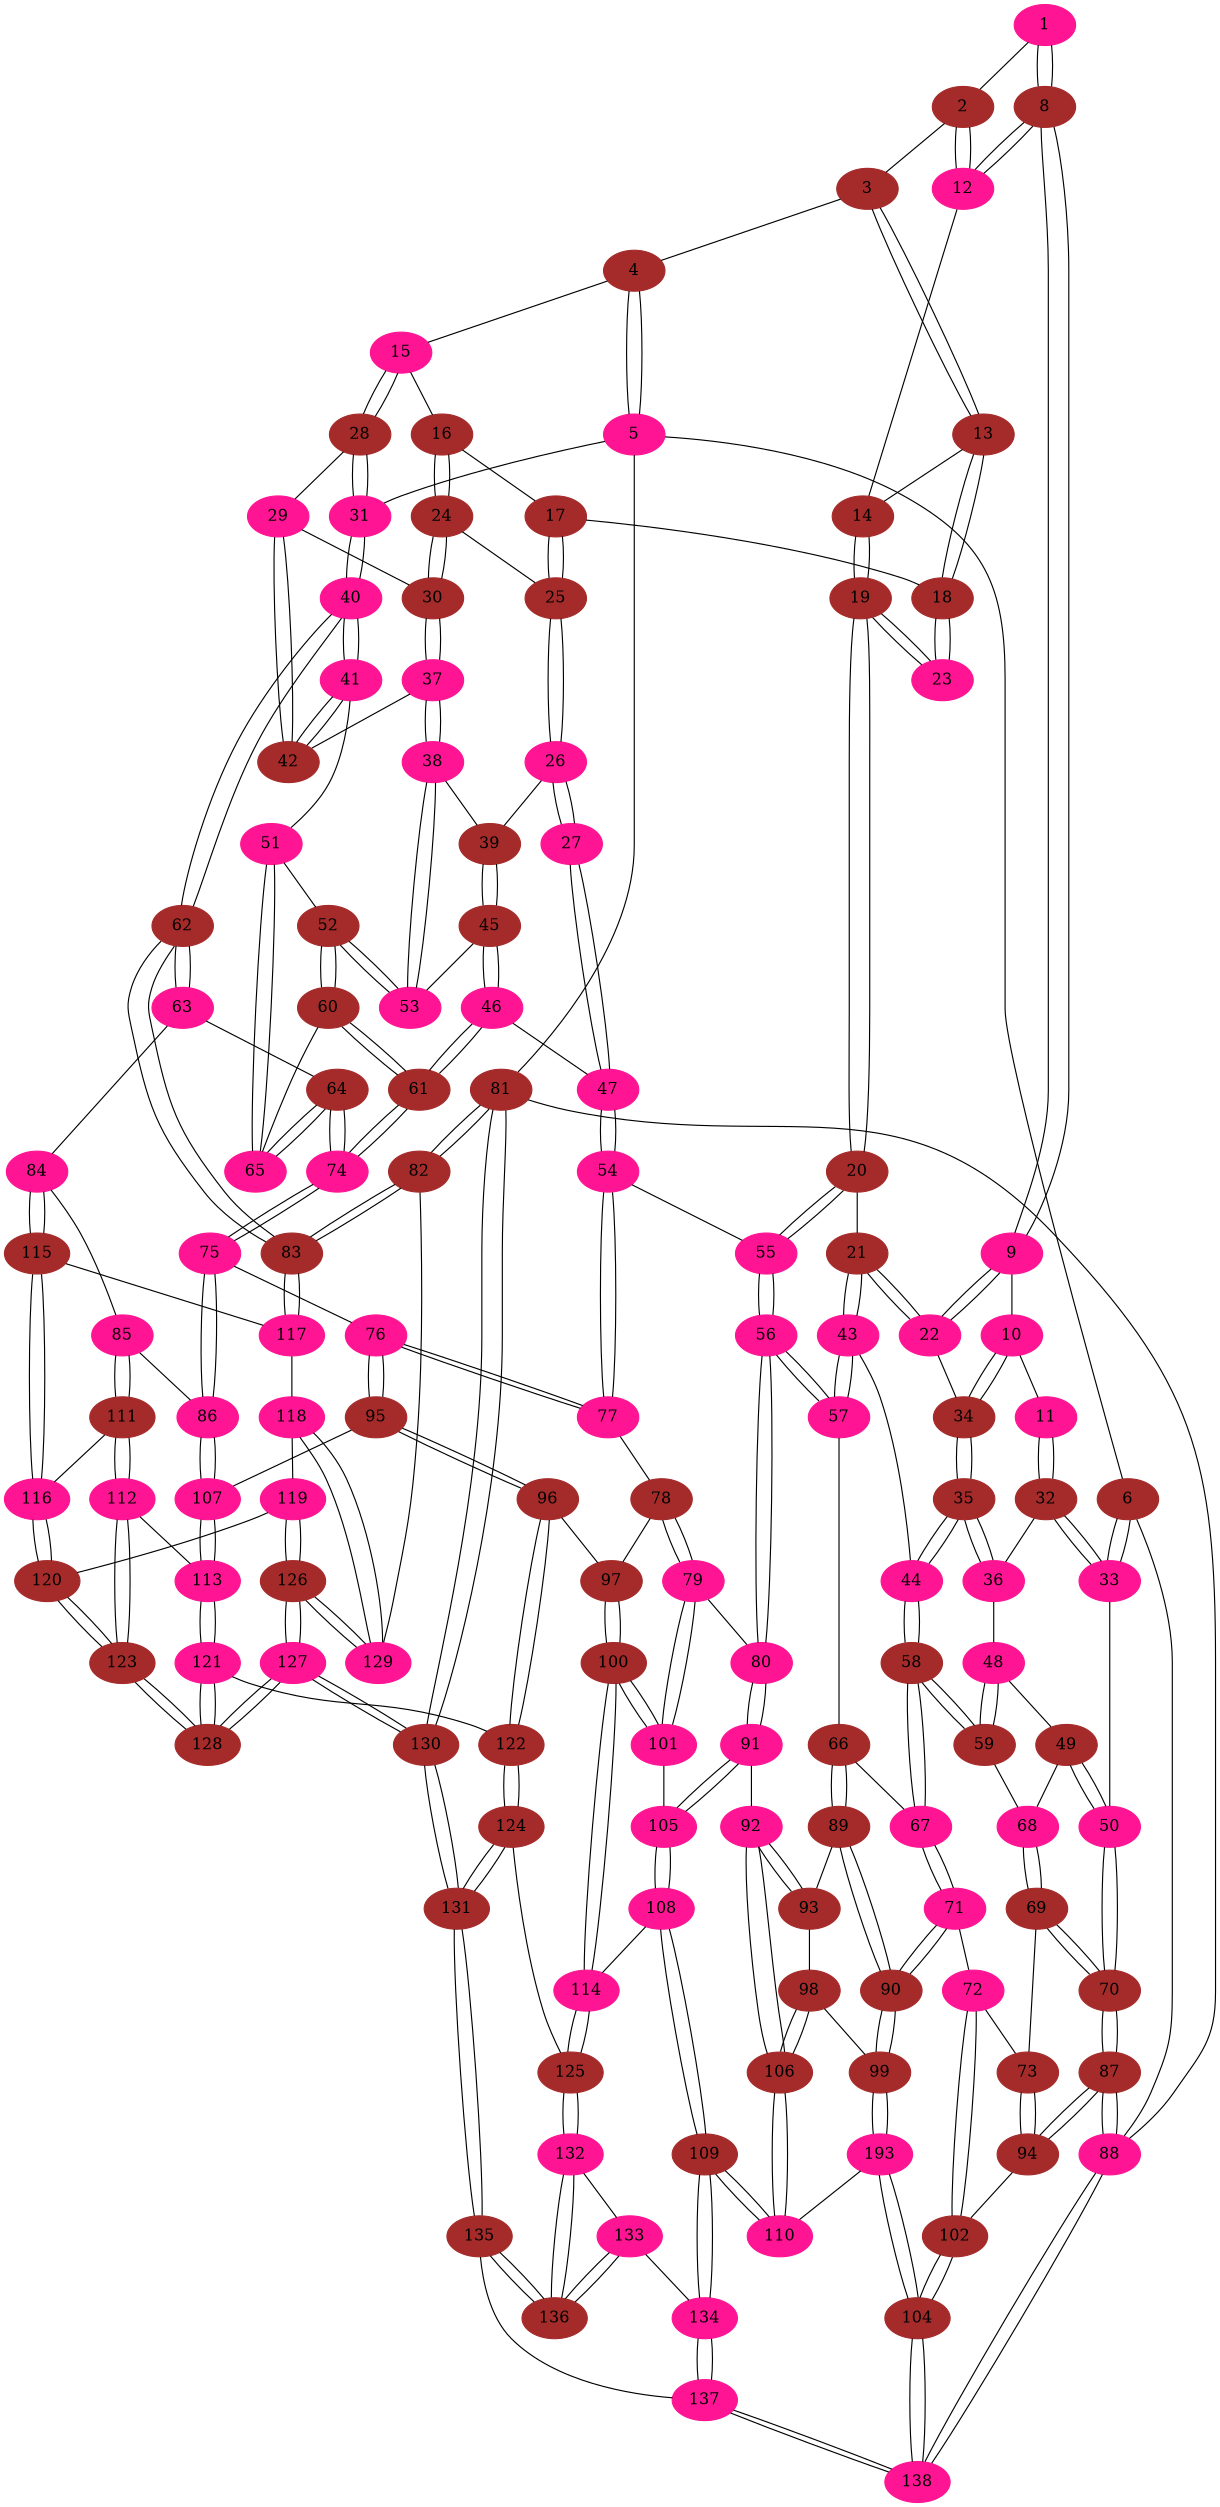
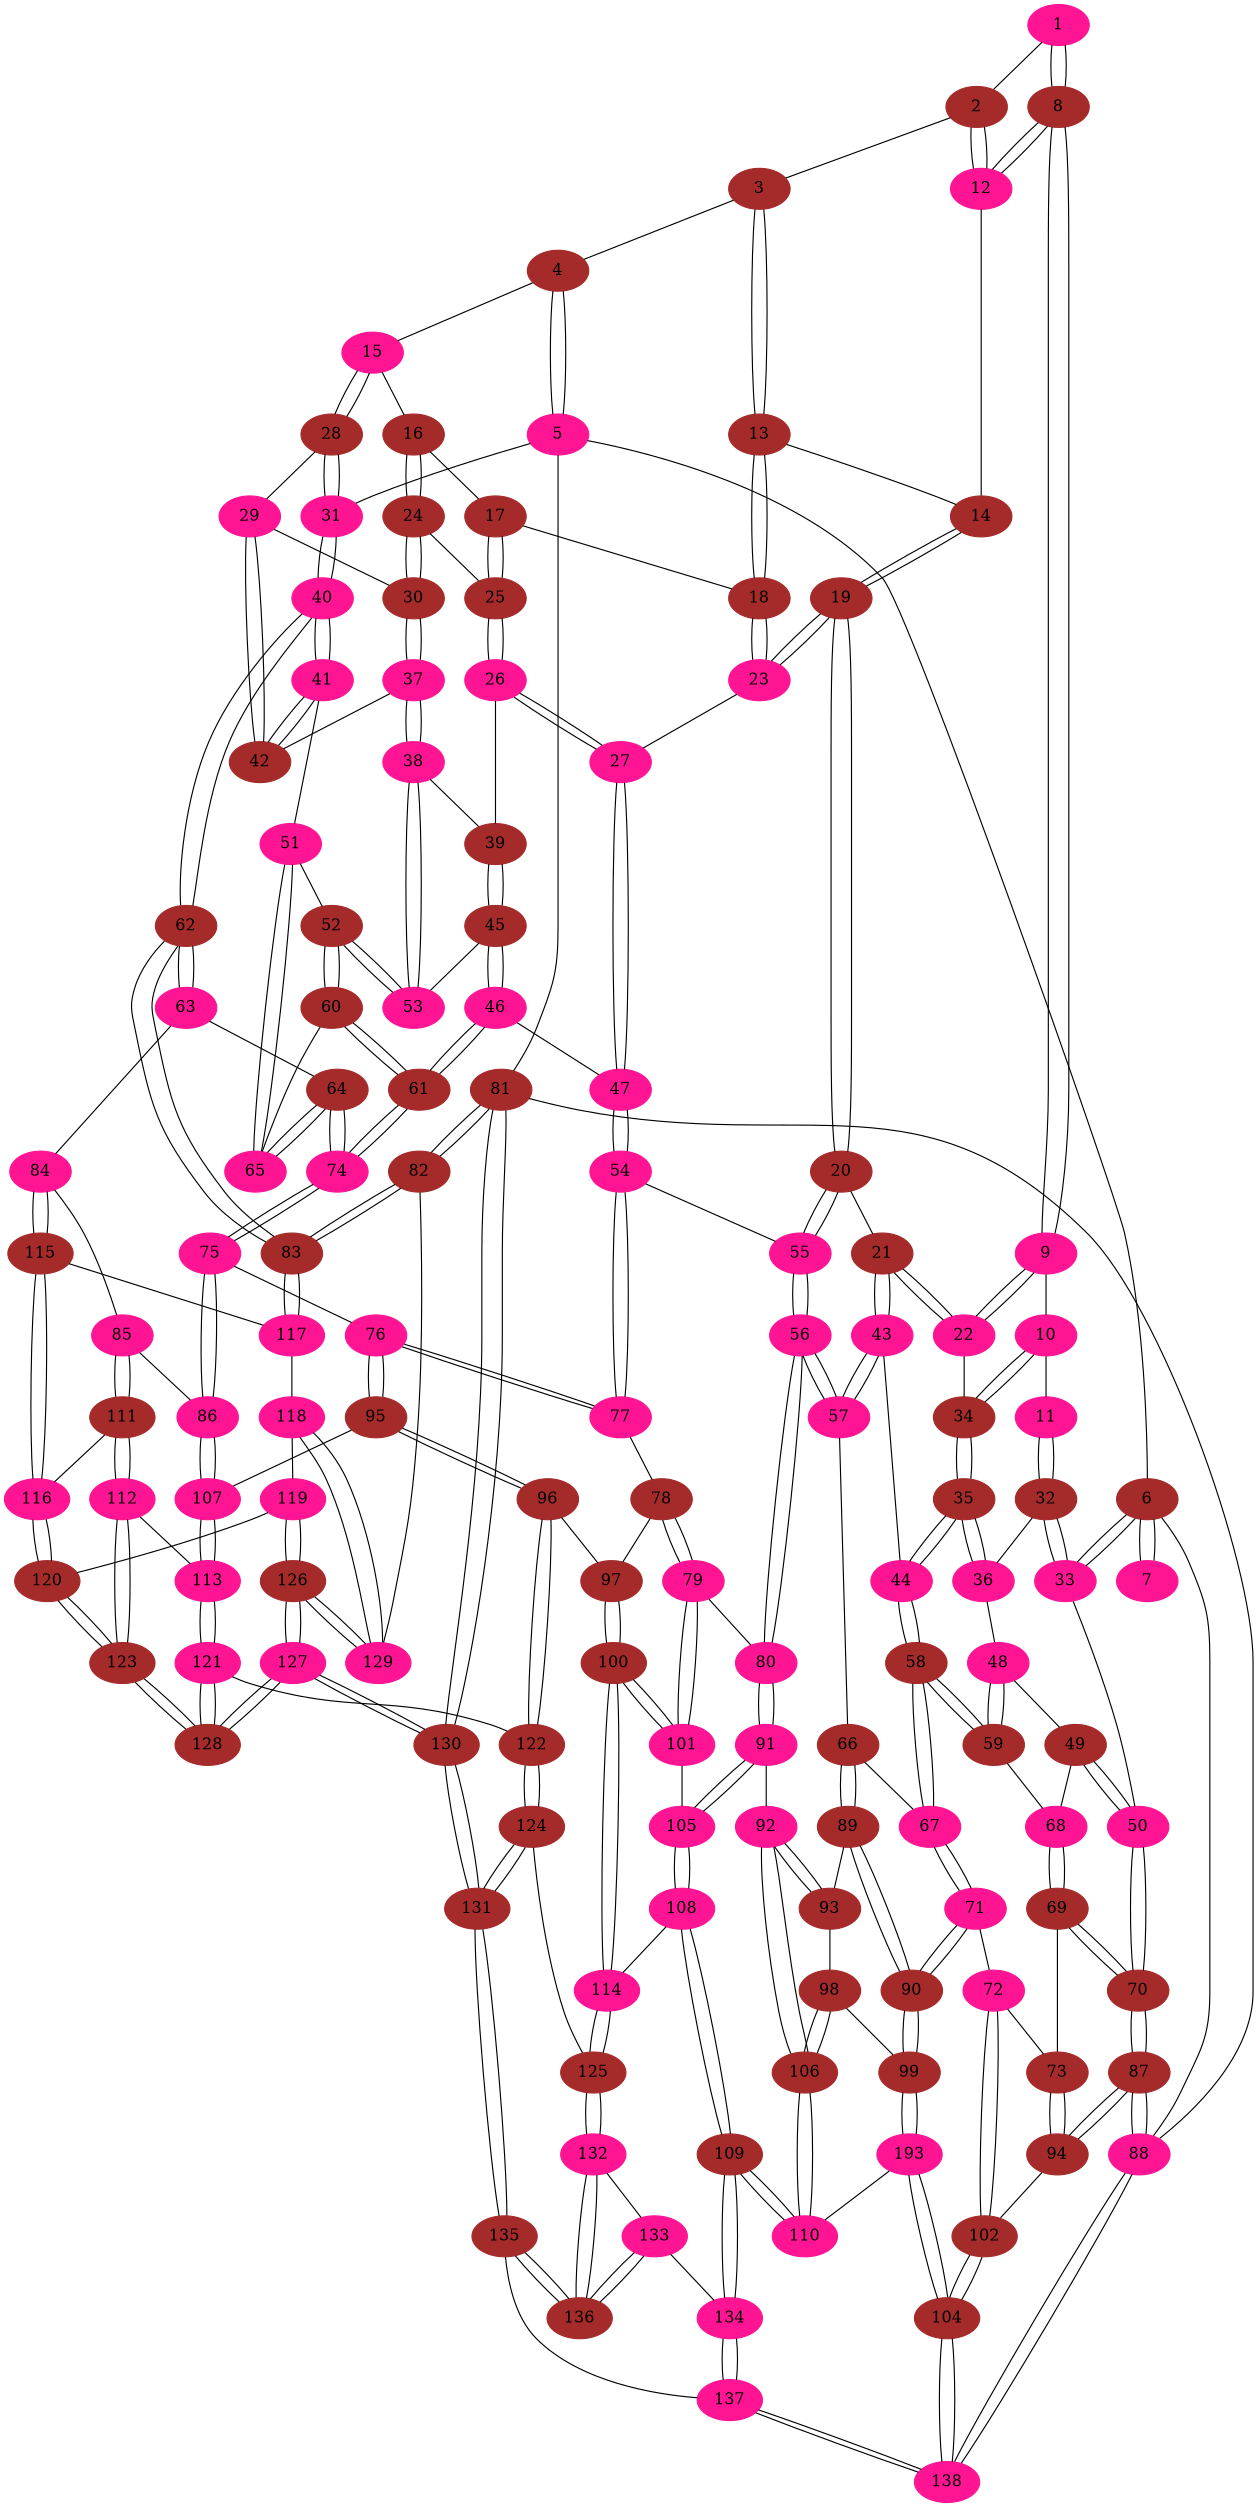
none -> (690, 721)
none -> (1147, 1581)
